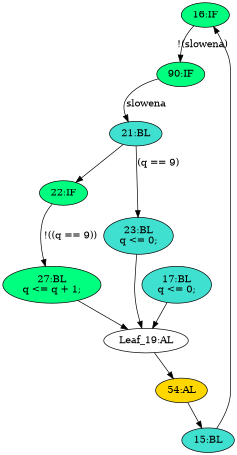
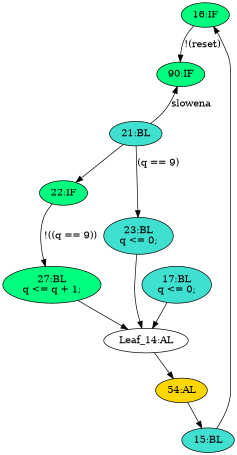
(203, 45) -> (203, 45)
(133, 91) -> (165, 110)
(146, 341) -> (146, 341)
